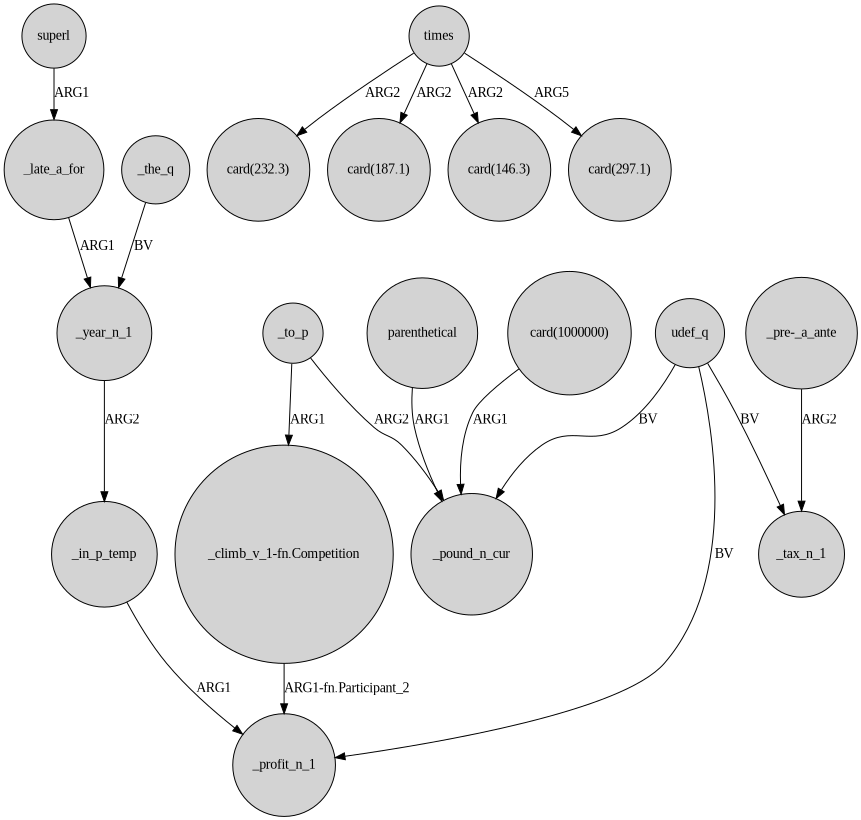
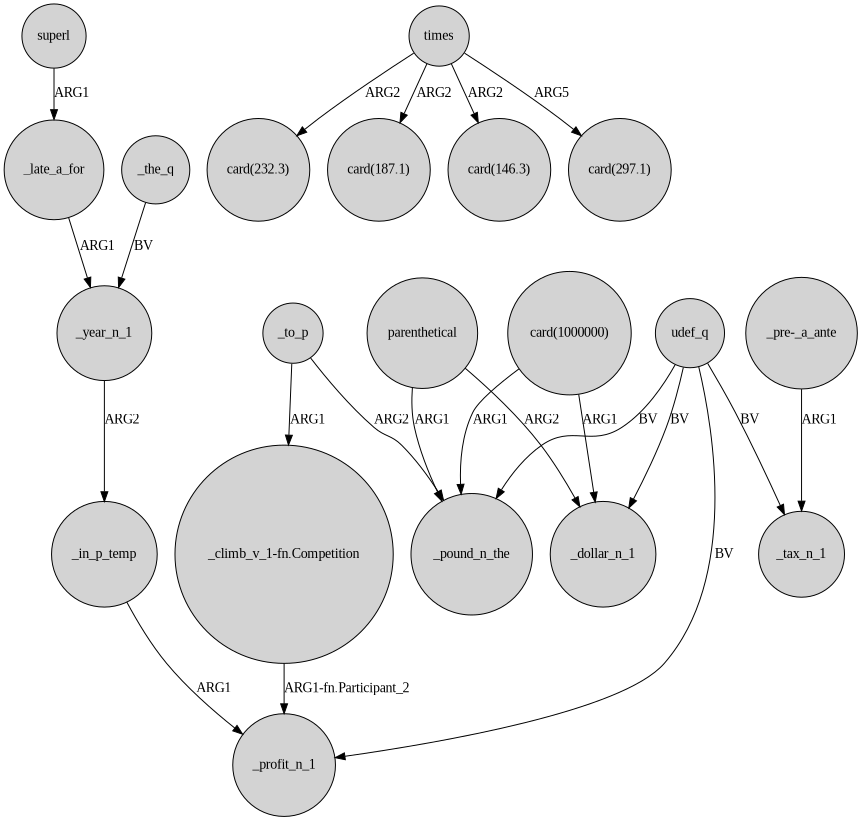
(819, 420) -> (819, 420)
(472, 554) -> (472, 554)
none -> (603, 554)
